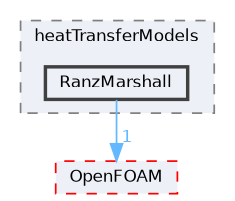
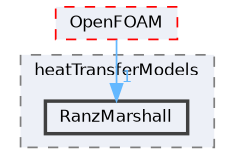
(117, 124) -> (117, 66)
